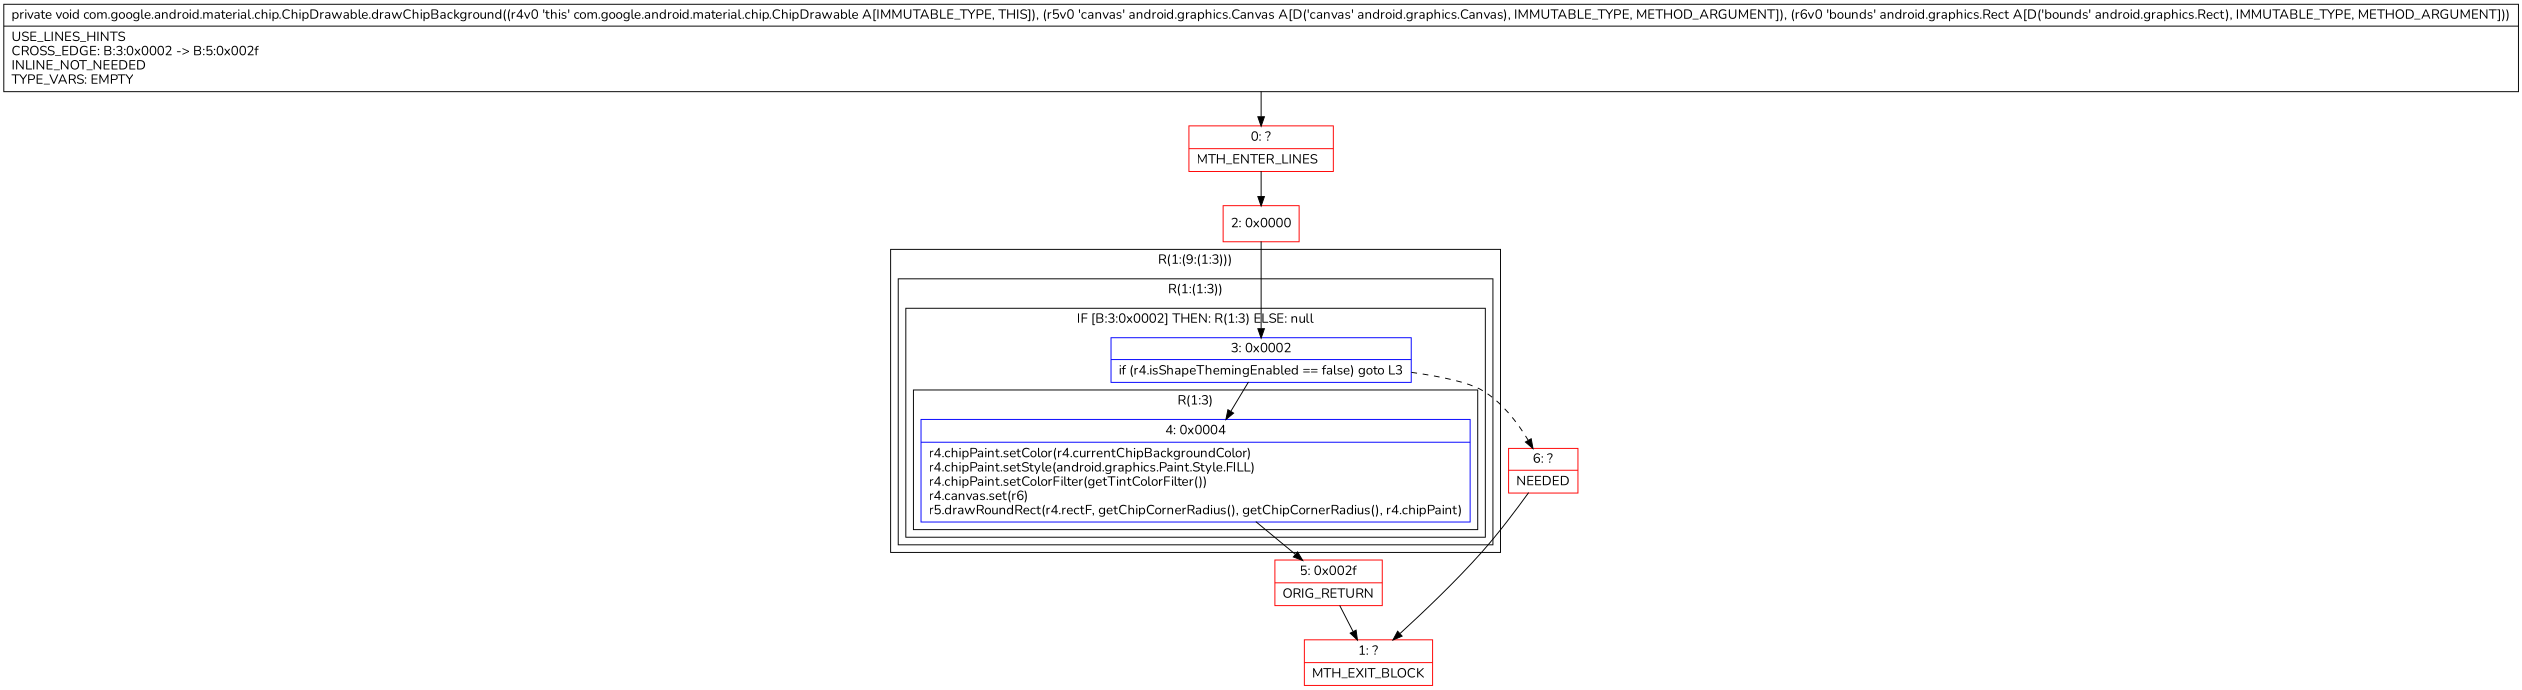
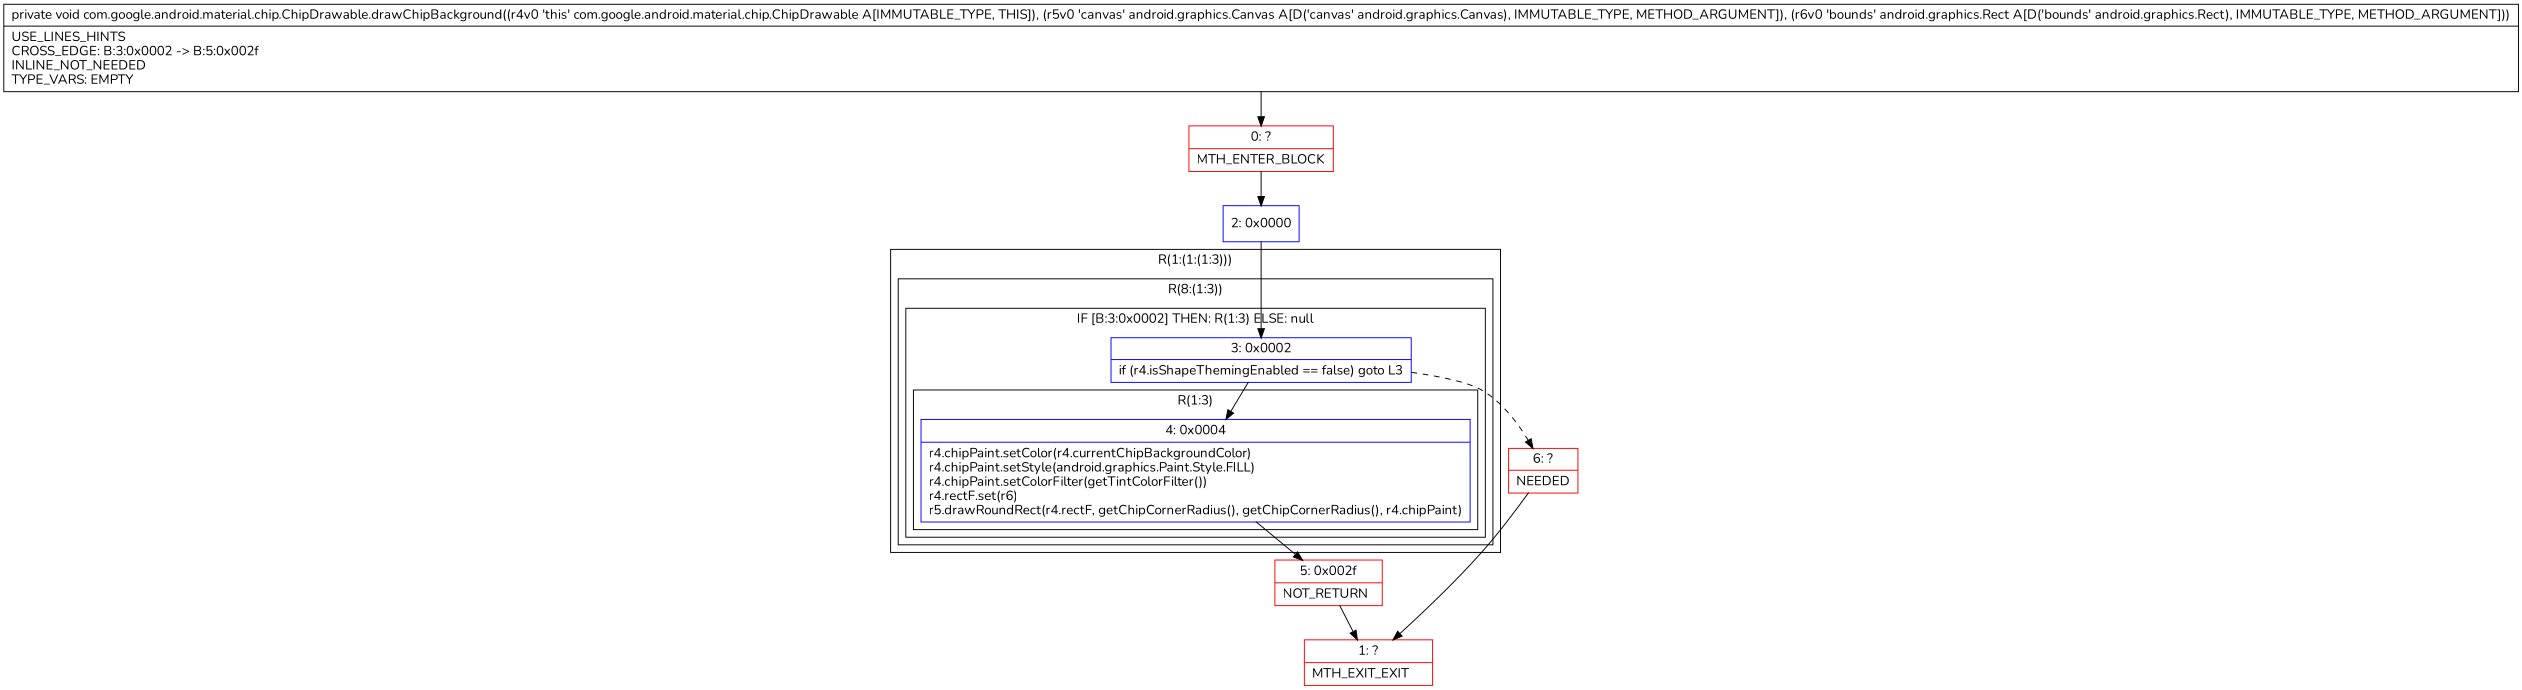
(1257, 160) -> (1261, 160)
(1261, 224) -> (1261, 224)
(1196, 260) -> (1196, 260)
(1196, 290) -> (1196, 290)
(979, 496) -> (973, 496)
(1329, 594) -> (1326, 594)
(1368, 674) -> (1361, 674)
